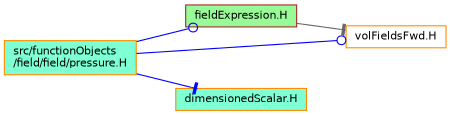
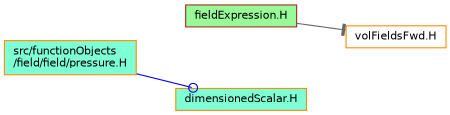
(163, 35) -> none
(237, 47) -> none
(164, 81) -> (164, 81)
